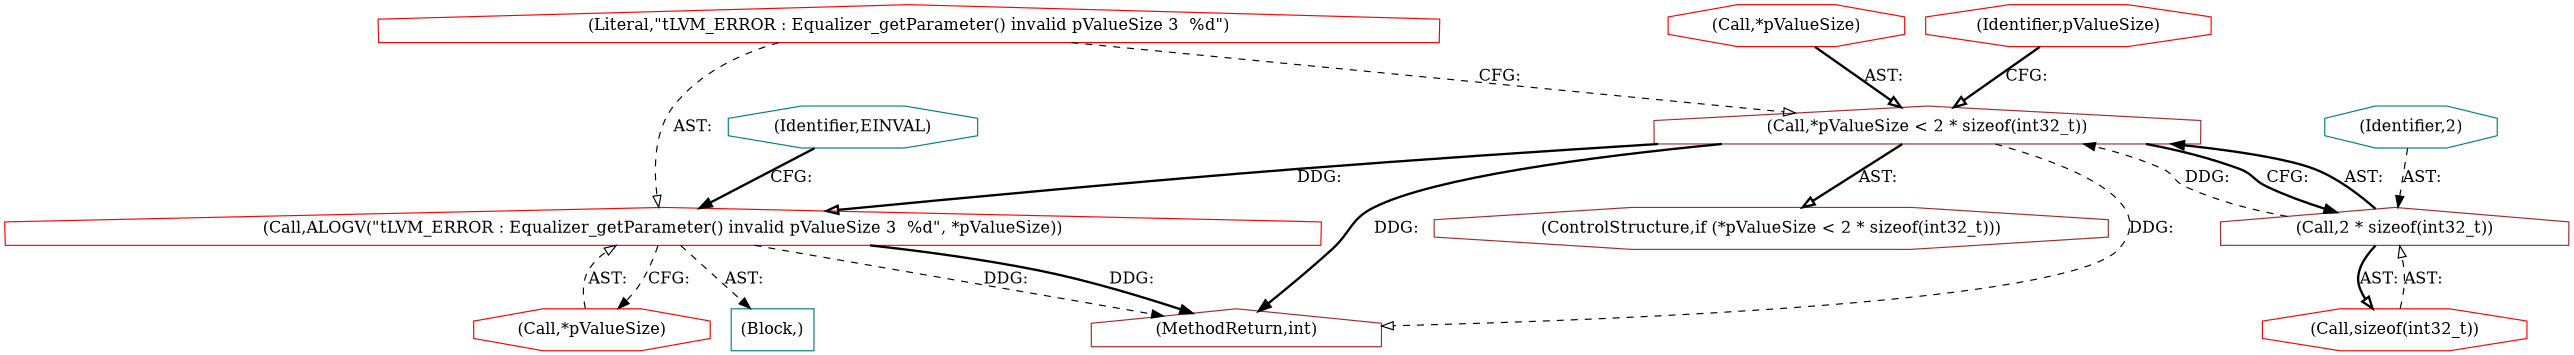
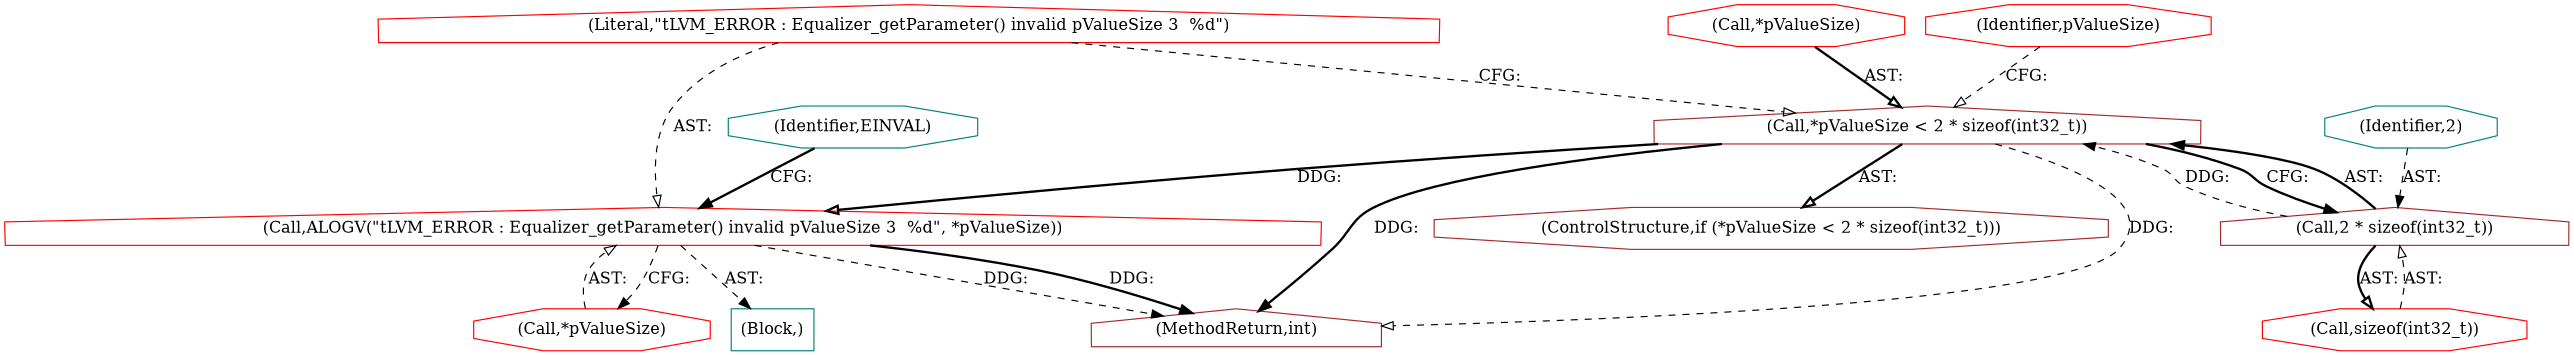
(2002, 74) -> (2002, 74)
